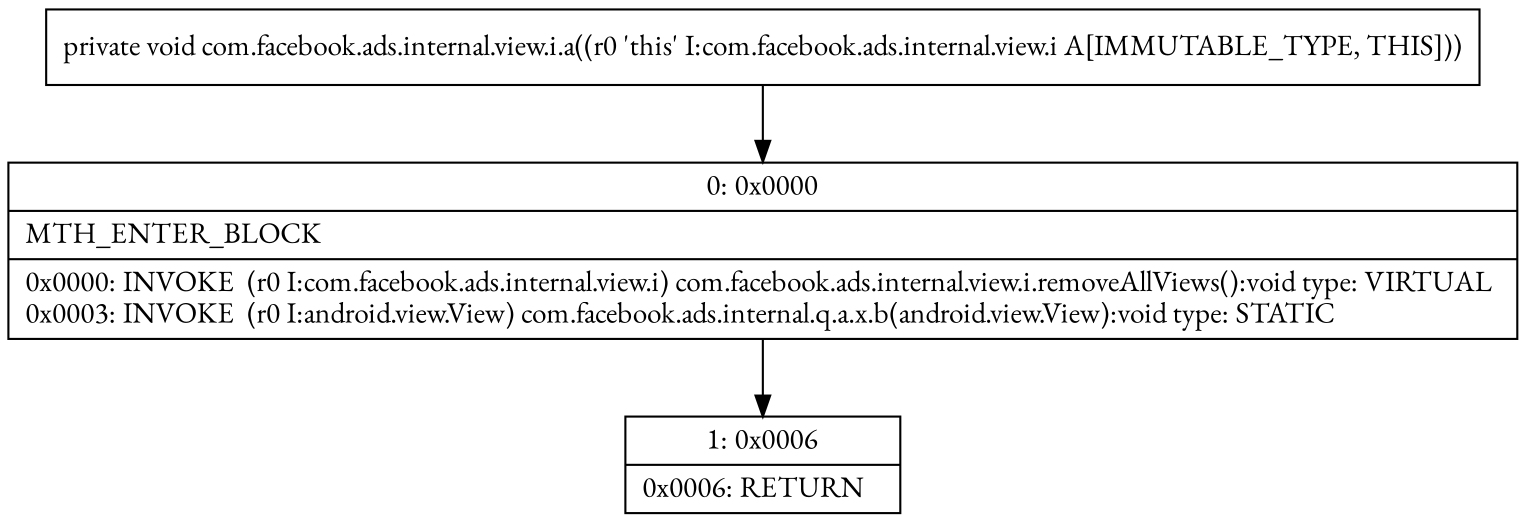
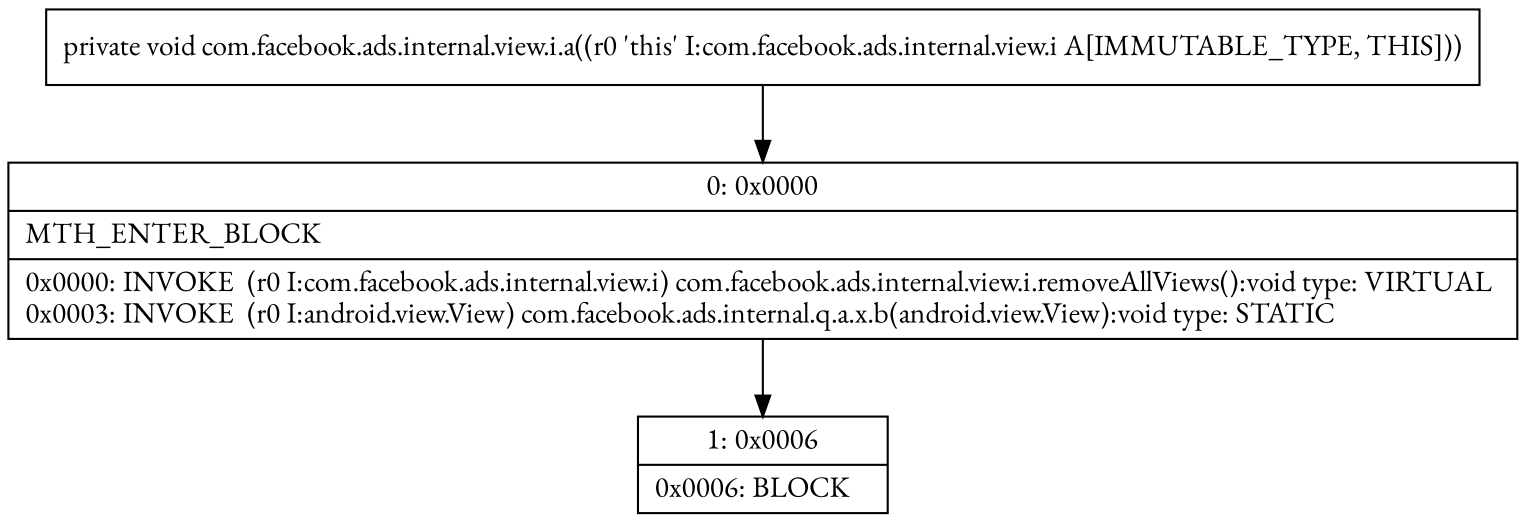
(763, 488) -> (763, 488)
